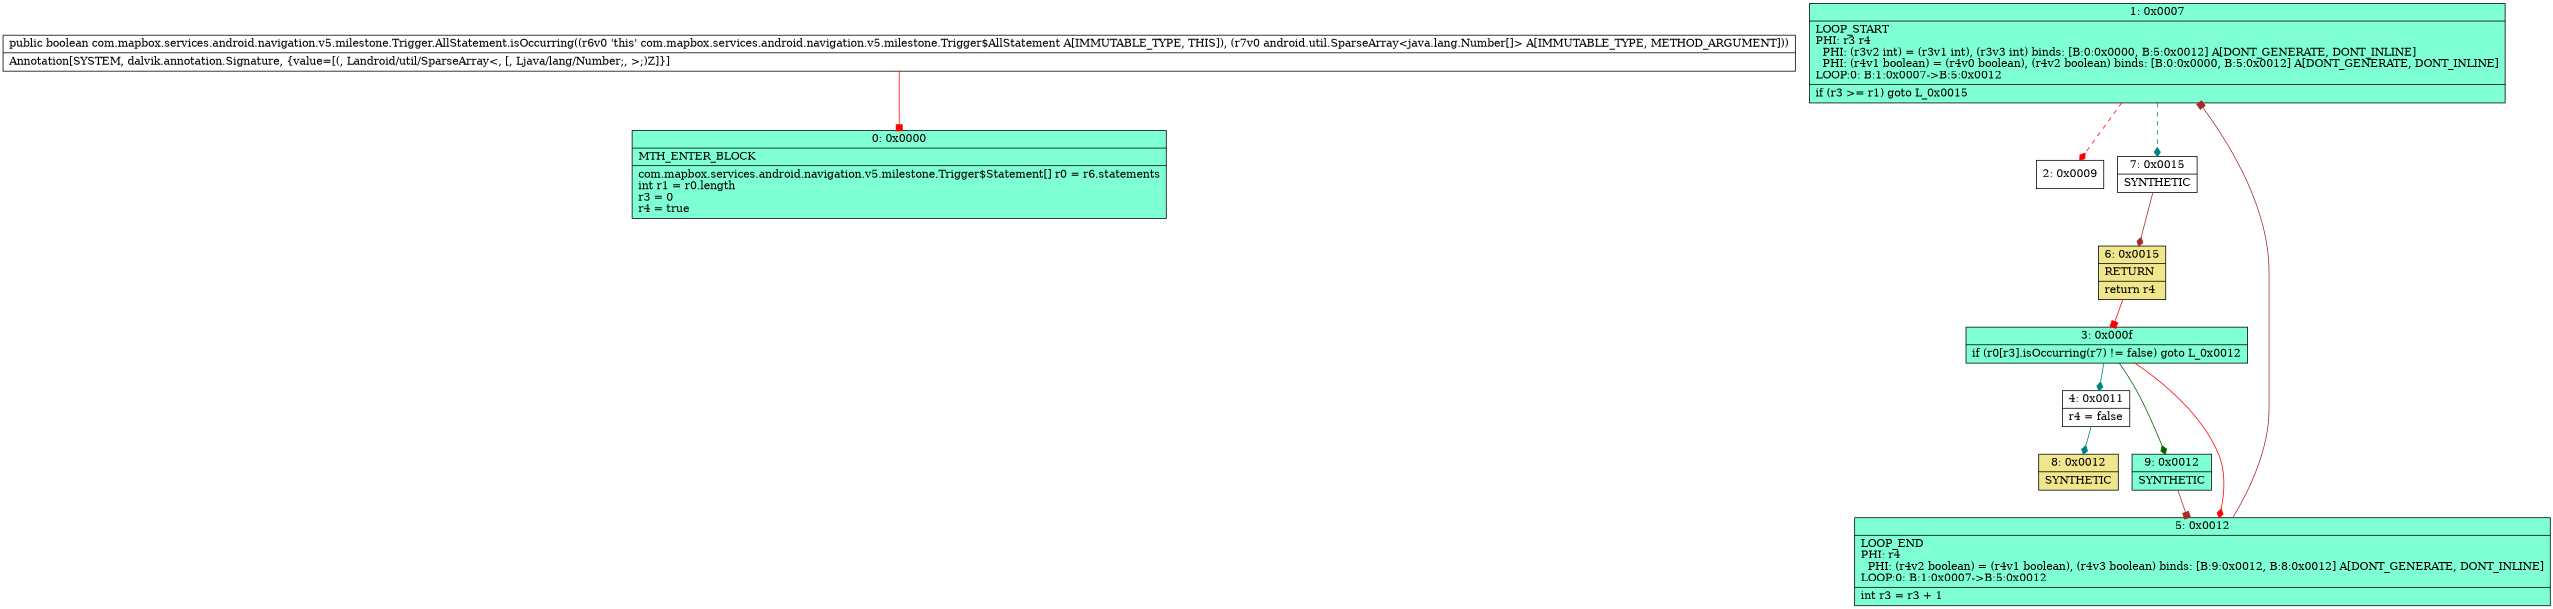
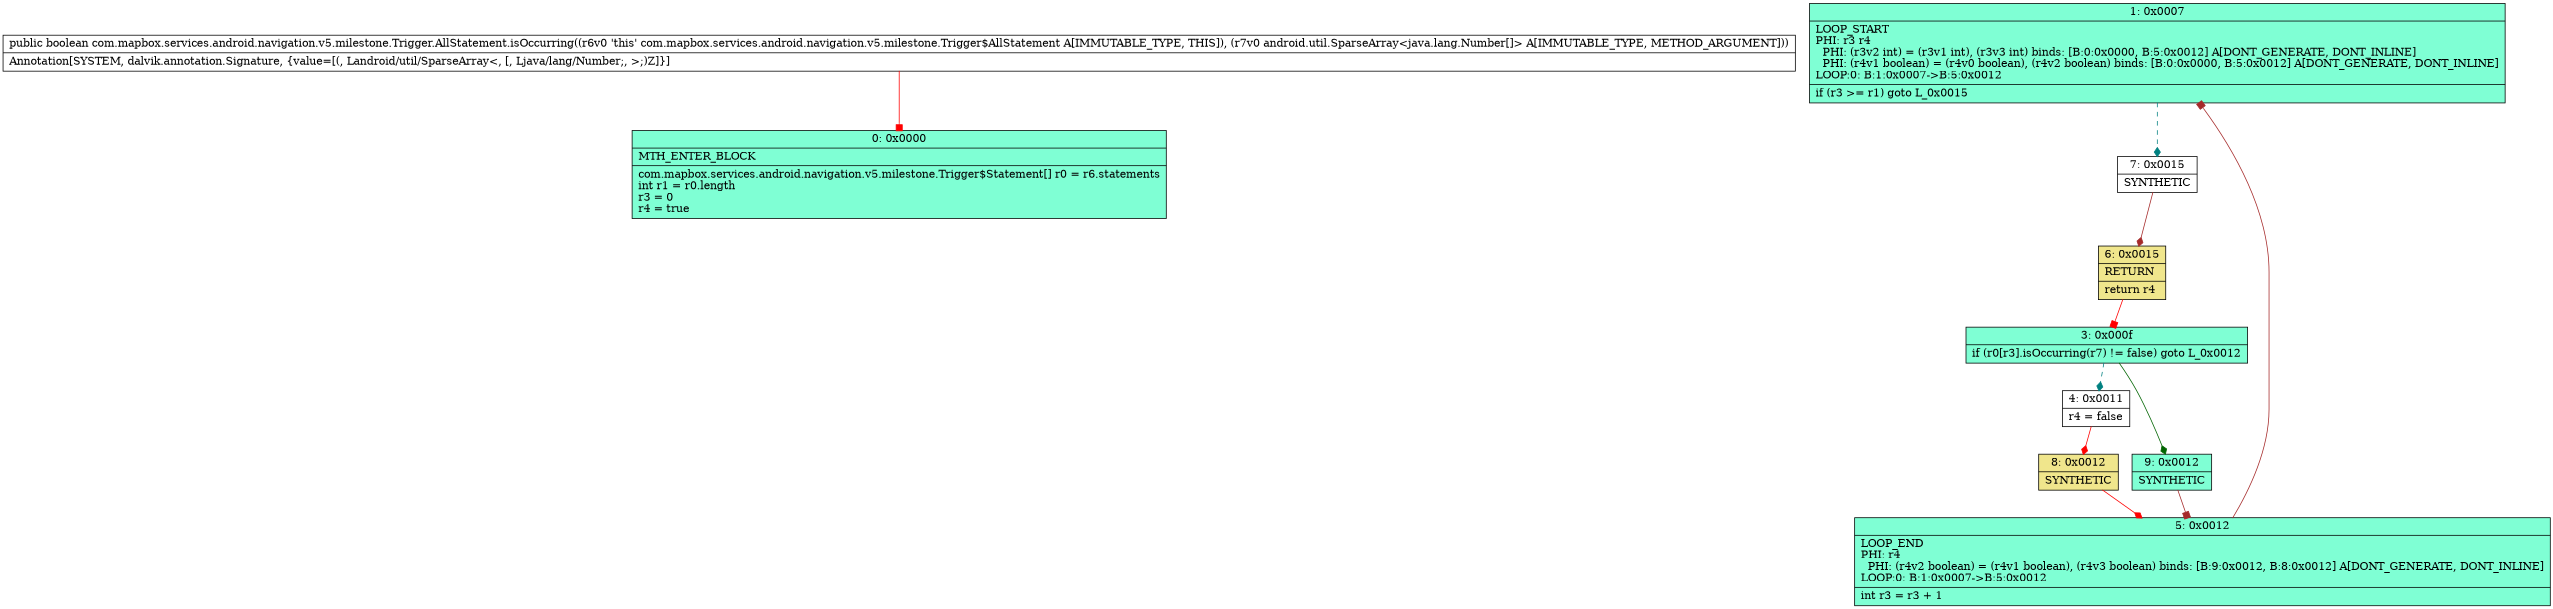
(2070, 174) -> none
(2102, 372) -> (2102, 372)
(2201, 424) -> (2118, 501)
(2089, 436) -> (2089, 436)
